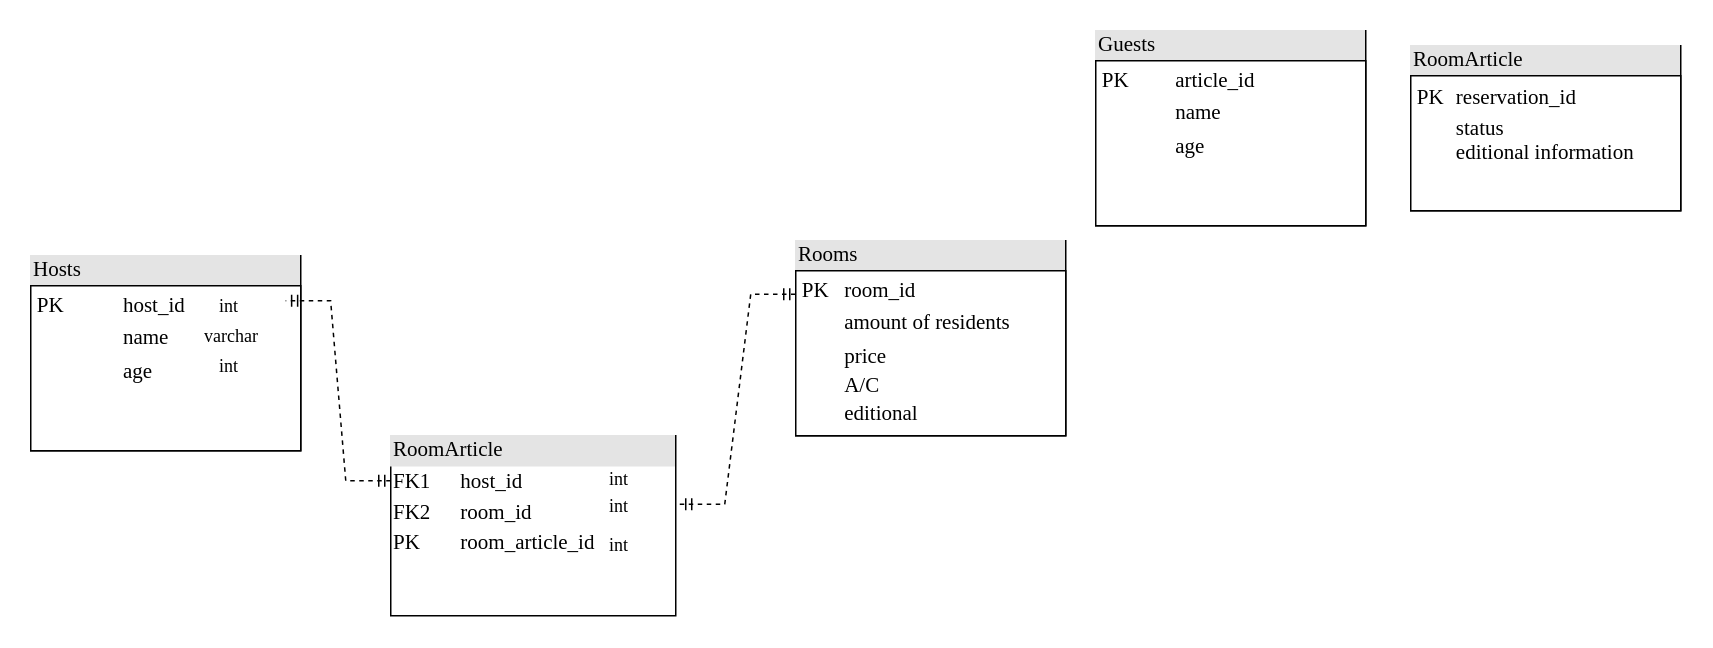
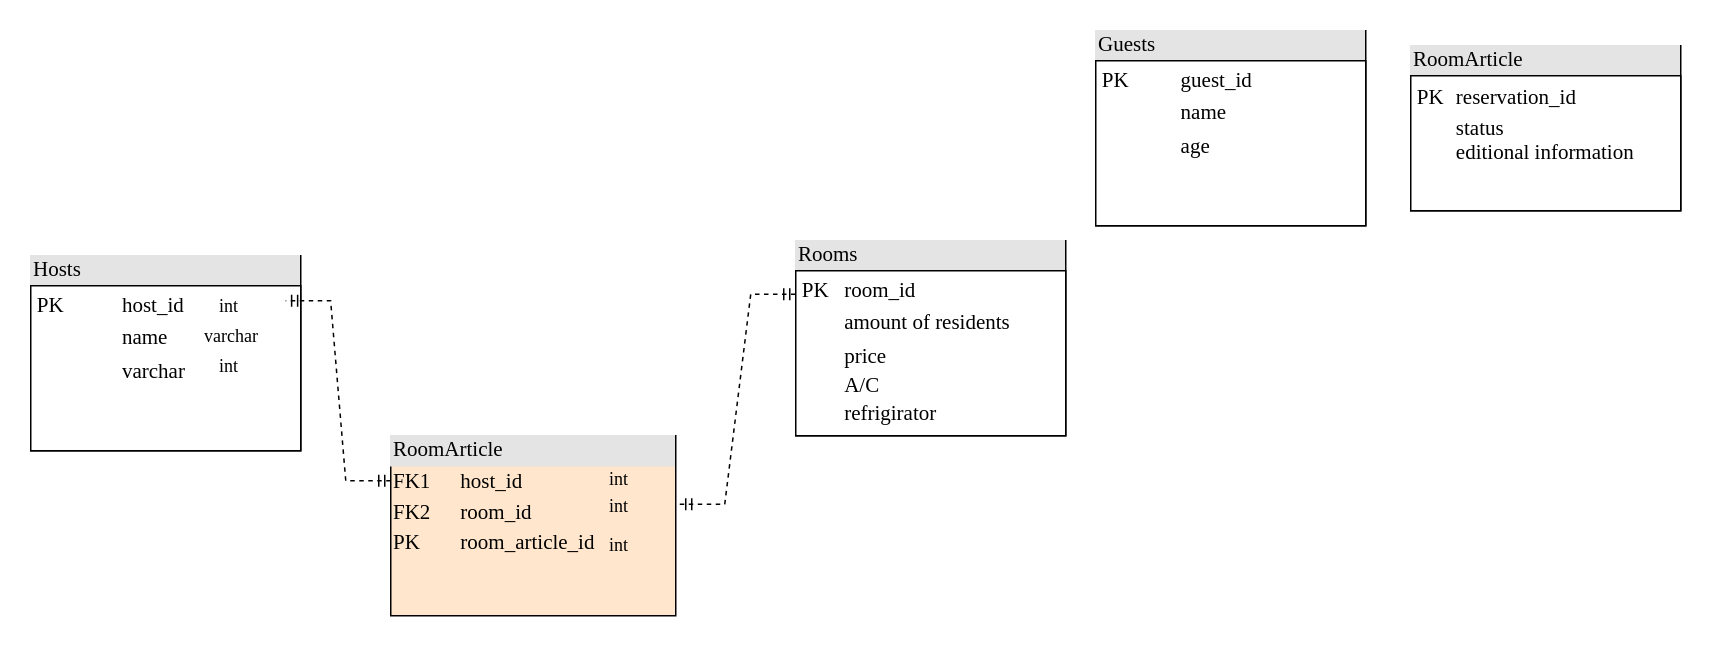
(1232, 143) -> (1232, 143)
(932, 353) -> (932, 353)
(167, 368) -> (167, 368)
(533, 526) -> (533, 526)
